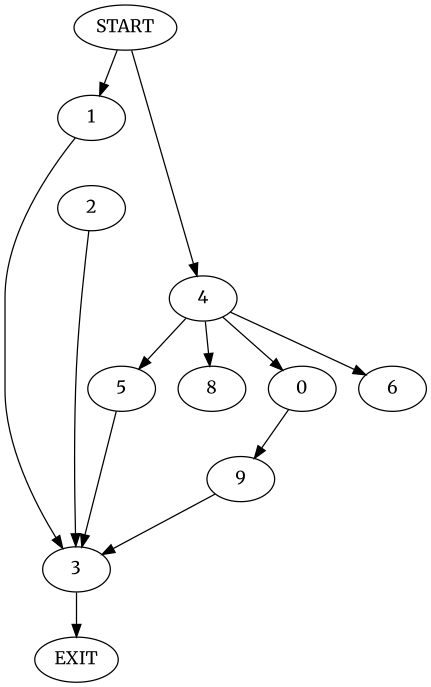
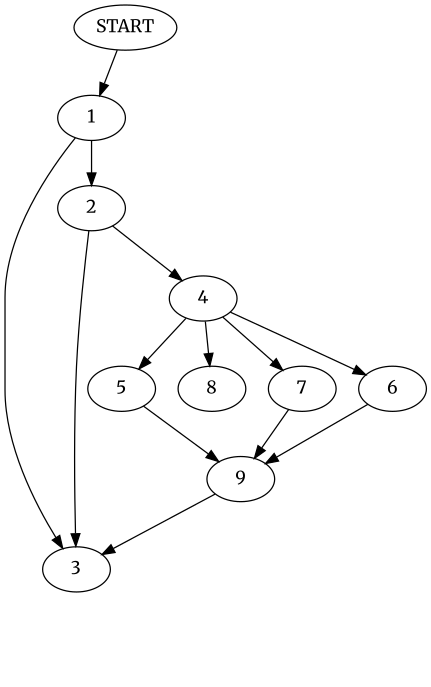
none -> (92, 157)
(163, 157) -> (142, 249)
(302, 389) -> (302, 389)
none -> (322, 431)
(101, 473) -> (176, 430)
(77, 660) -> none
